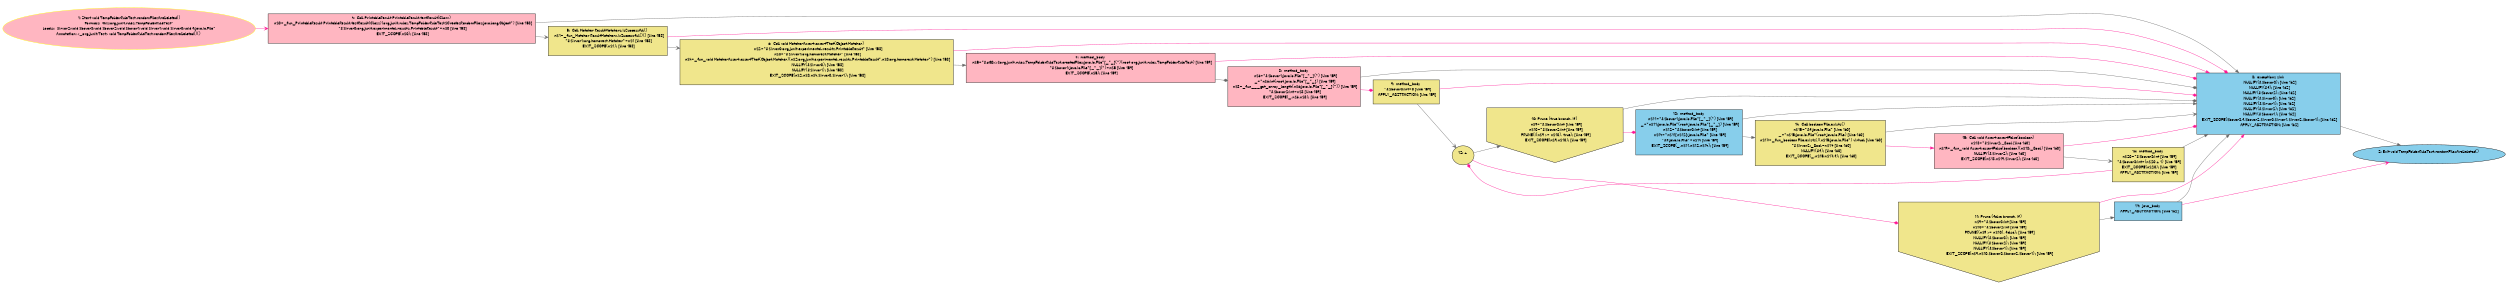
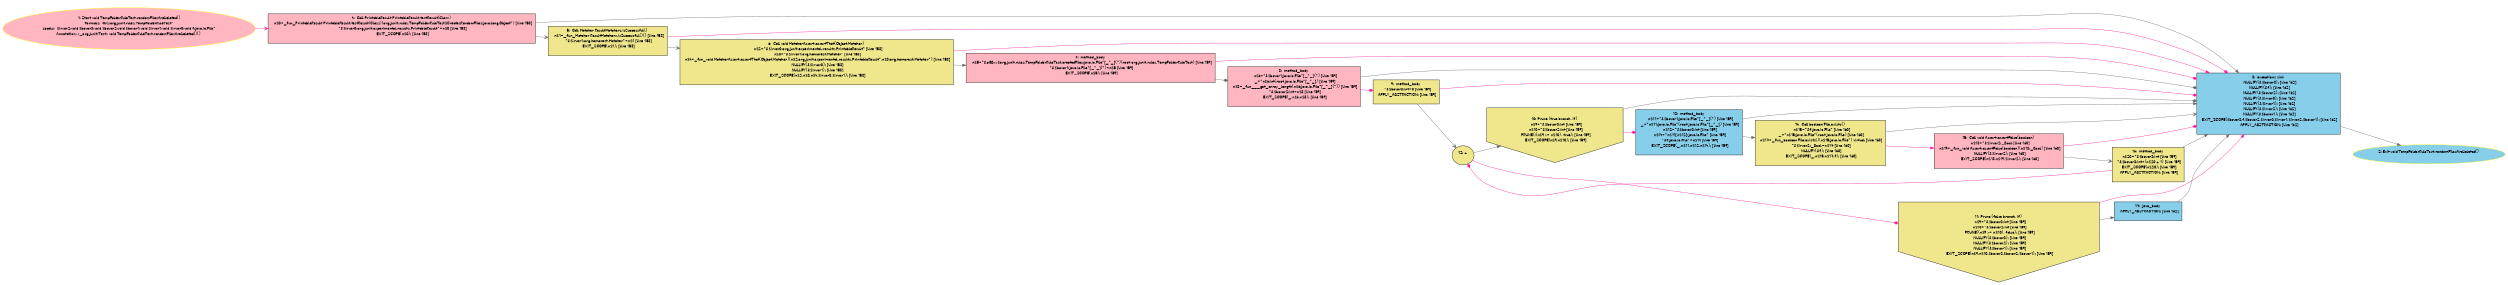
(2429, 154) -> (2429, 154)
(2284, 184) -> none
